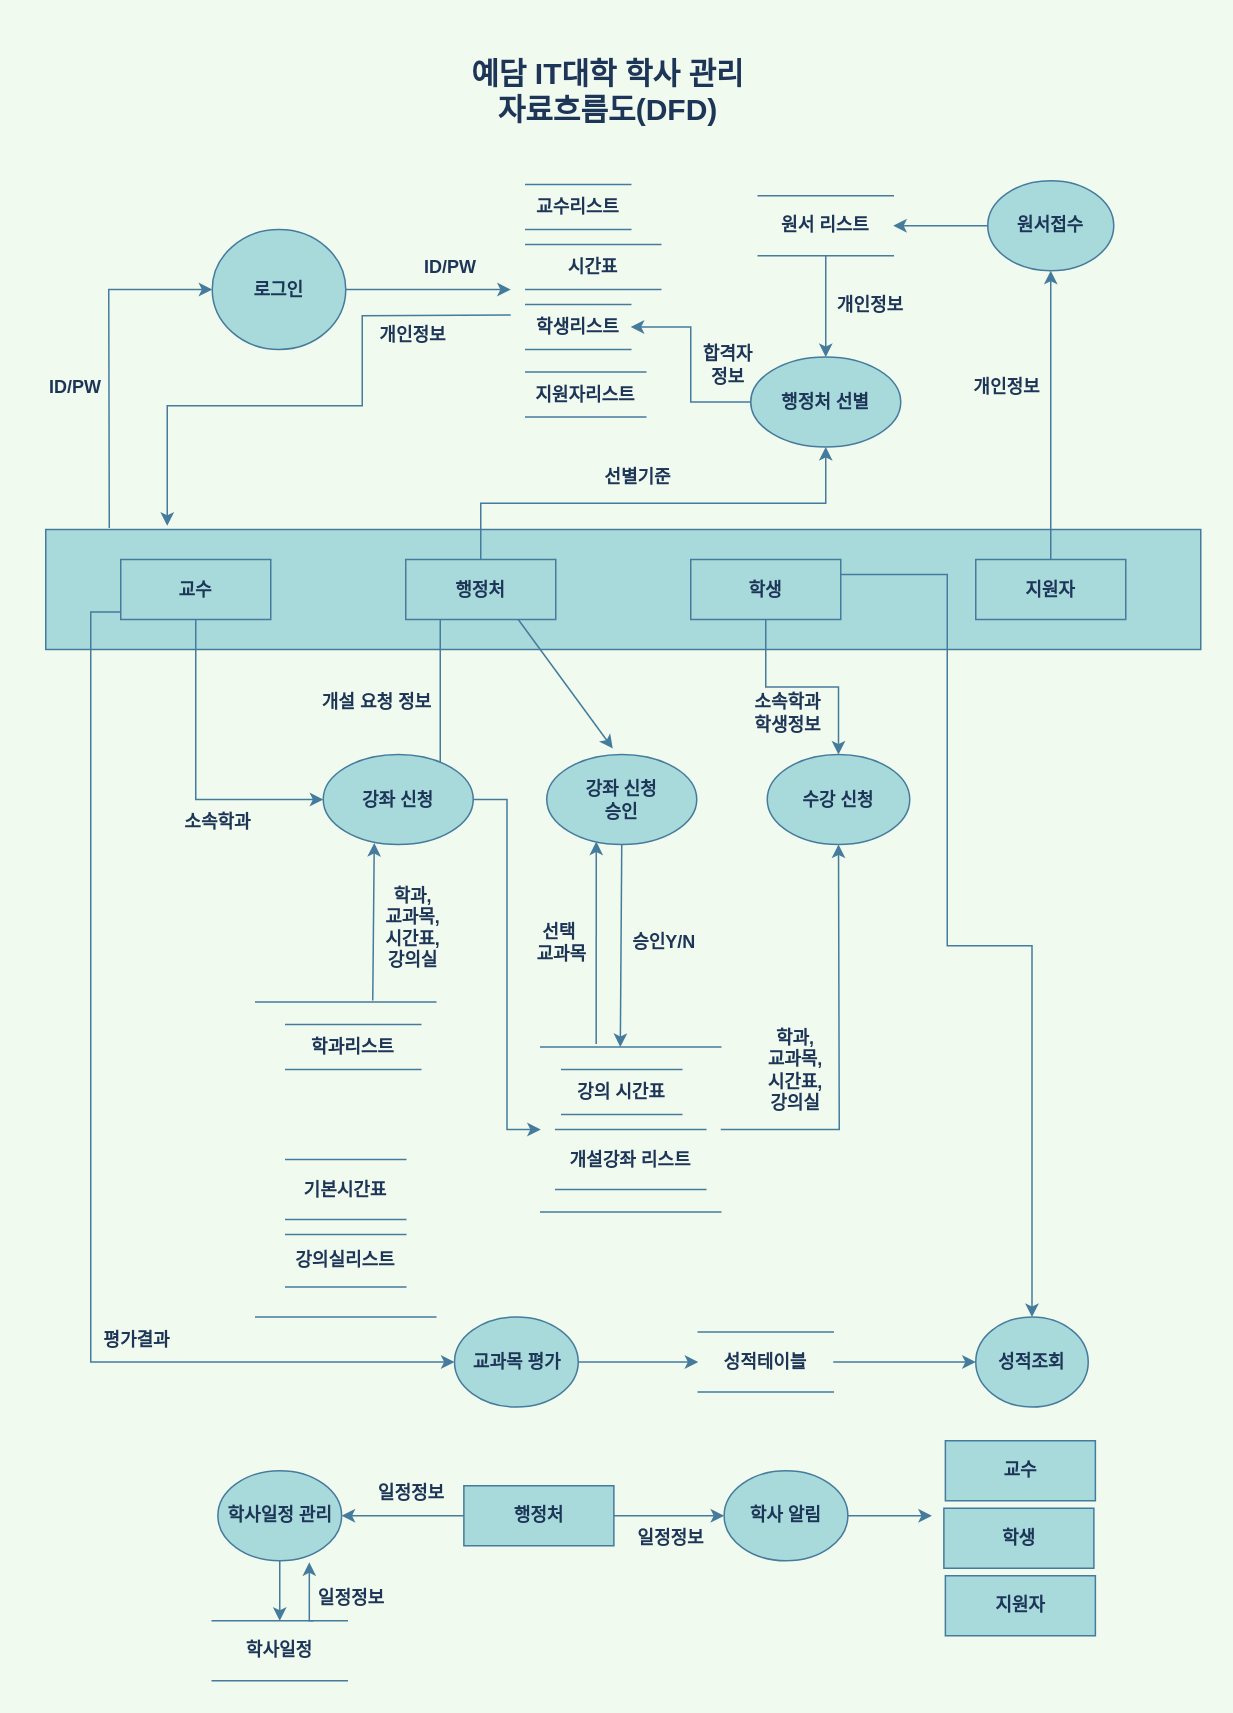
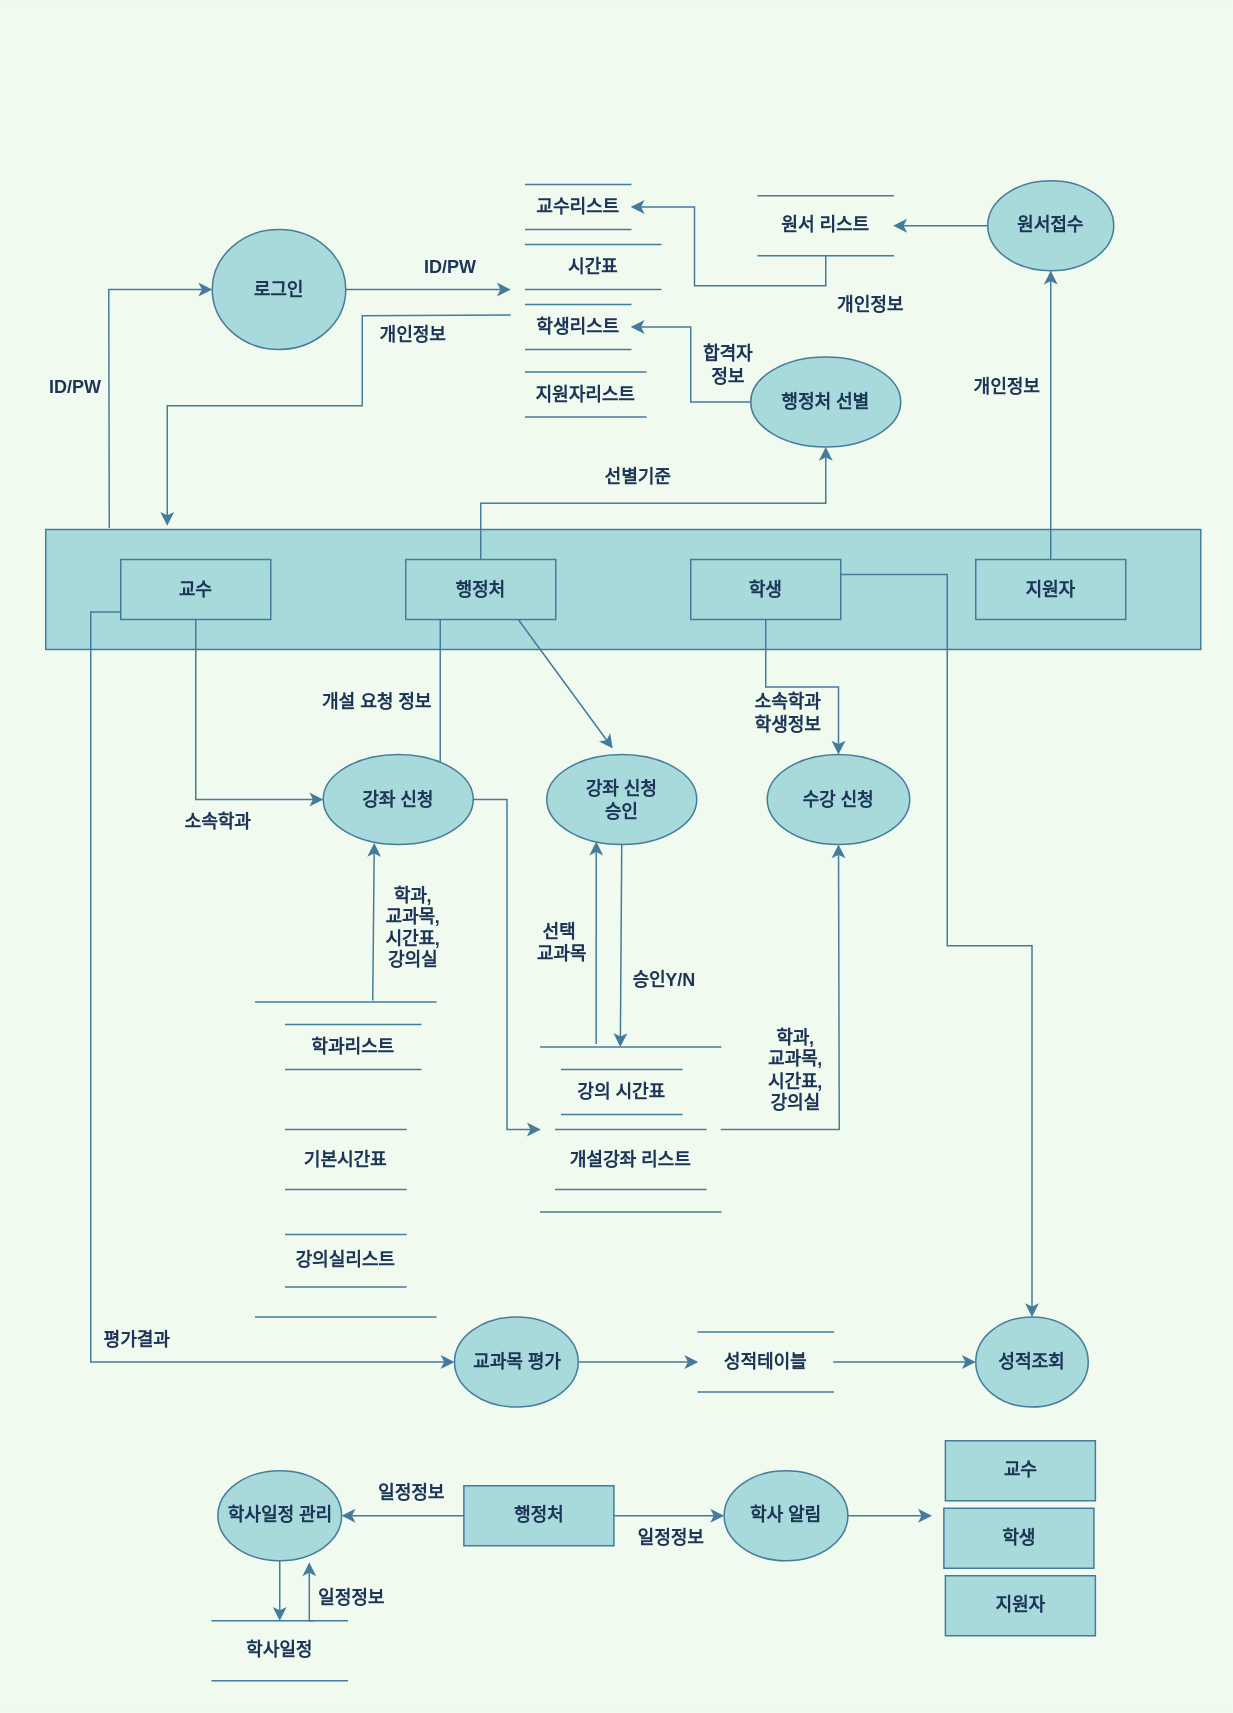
(608, 91) -> none
(826, 315) -> (696, 286)
(665, 942) -> (665, 980)
(346, 1190) -> (346, 1160)
